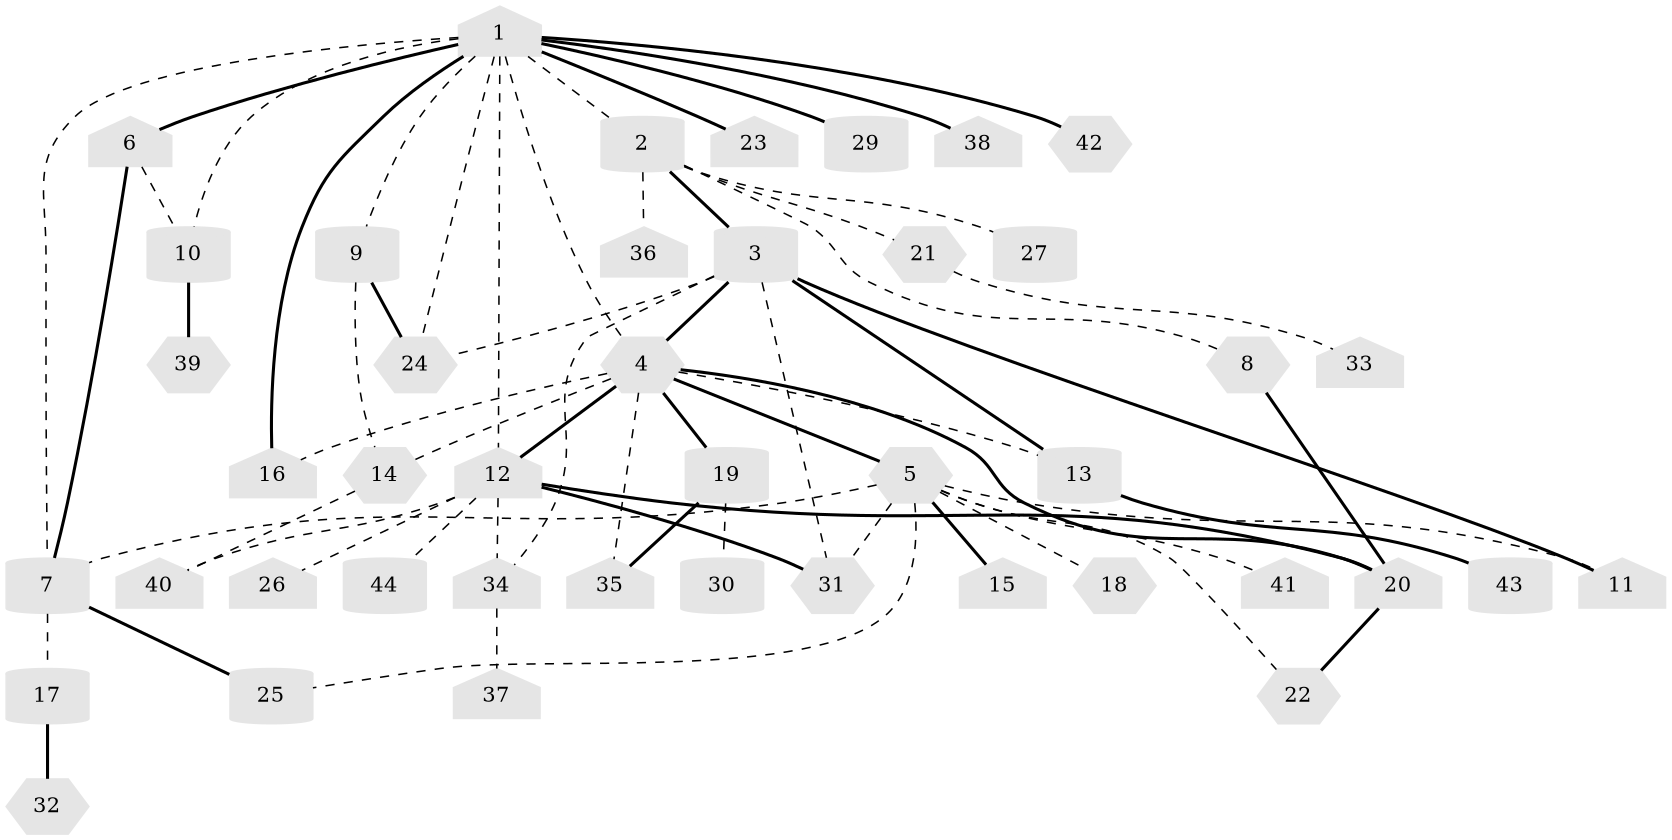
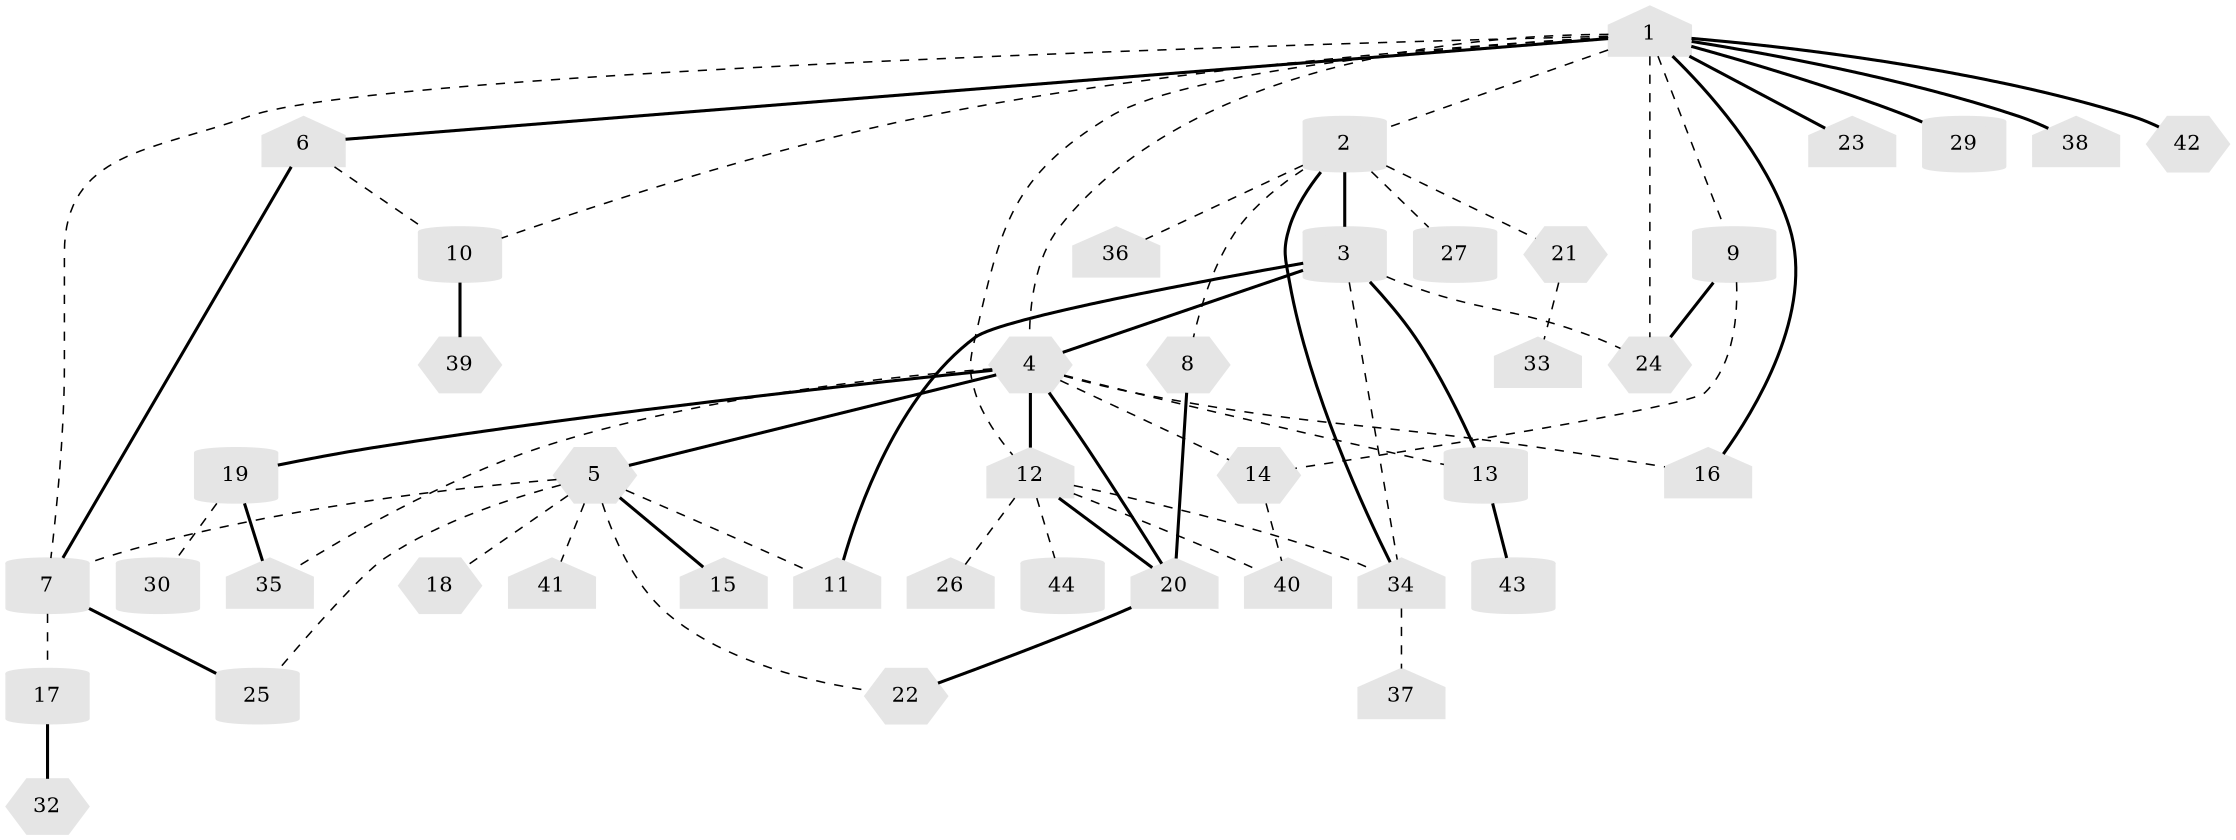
none -> (1311, 369)
(833, 586) -> none
